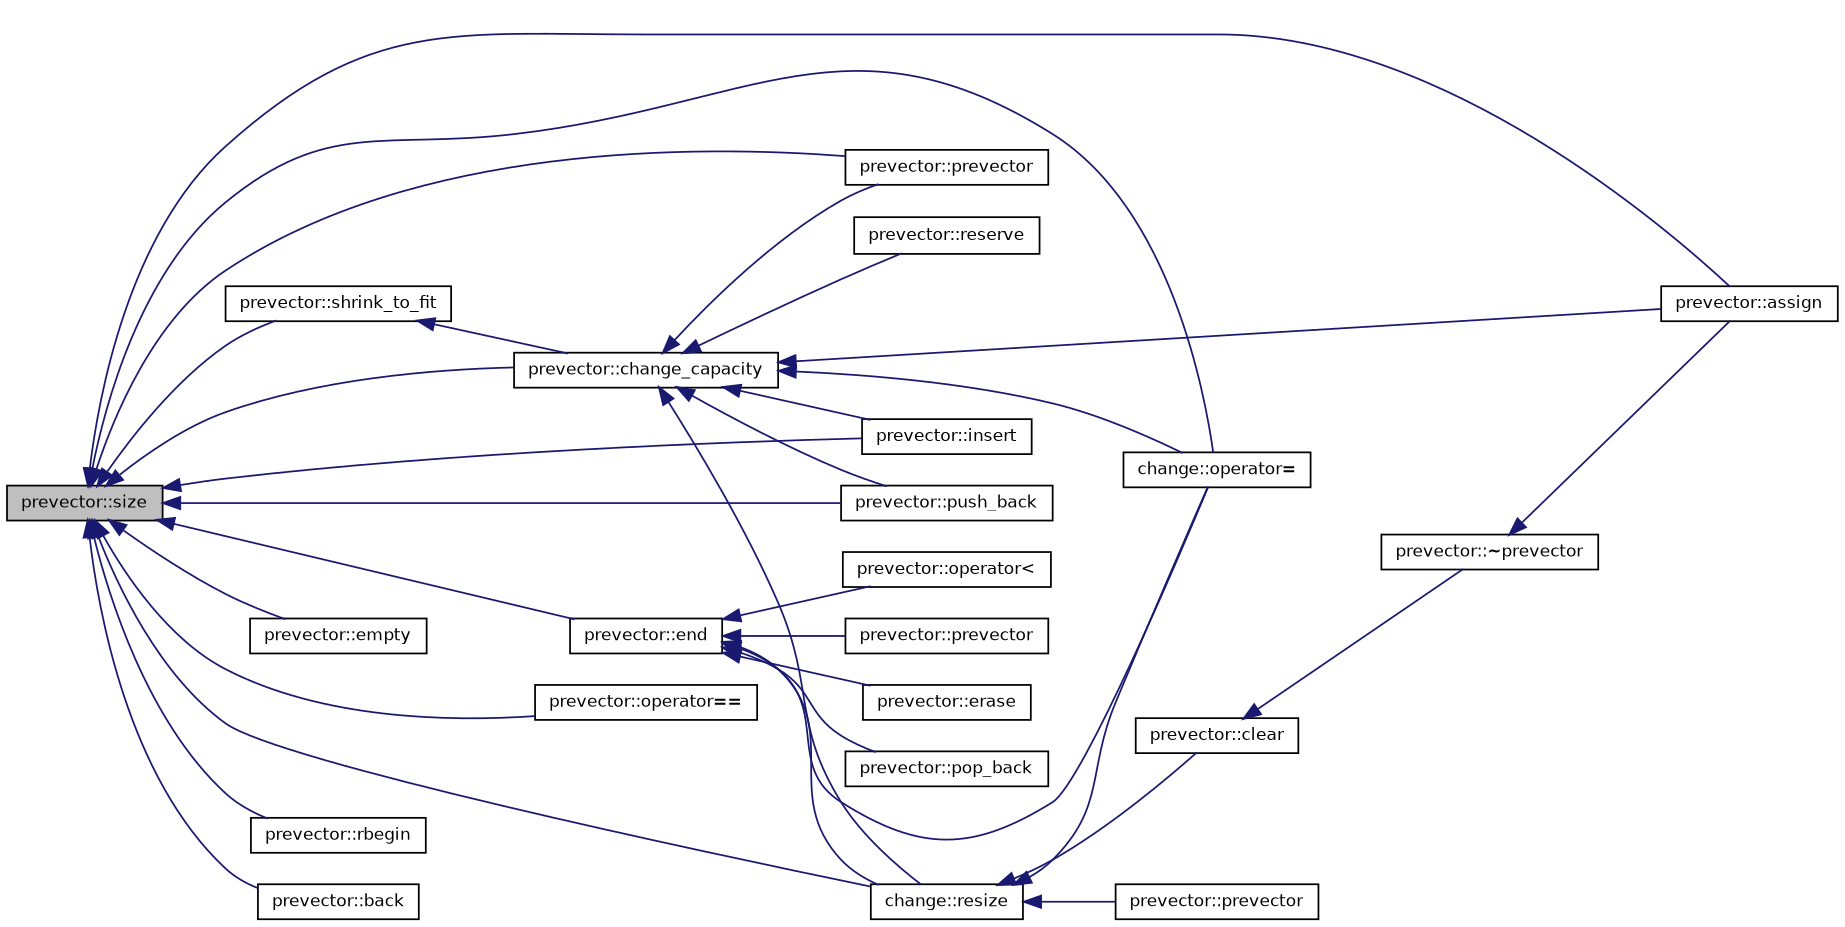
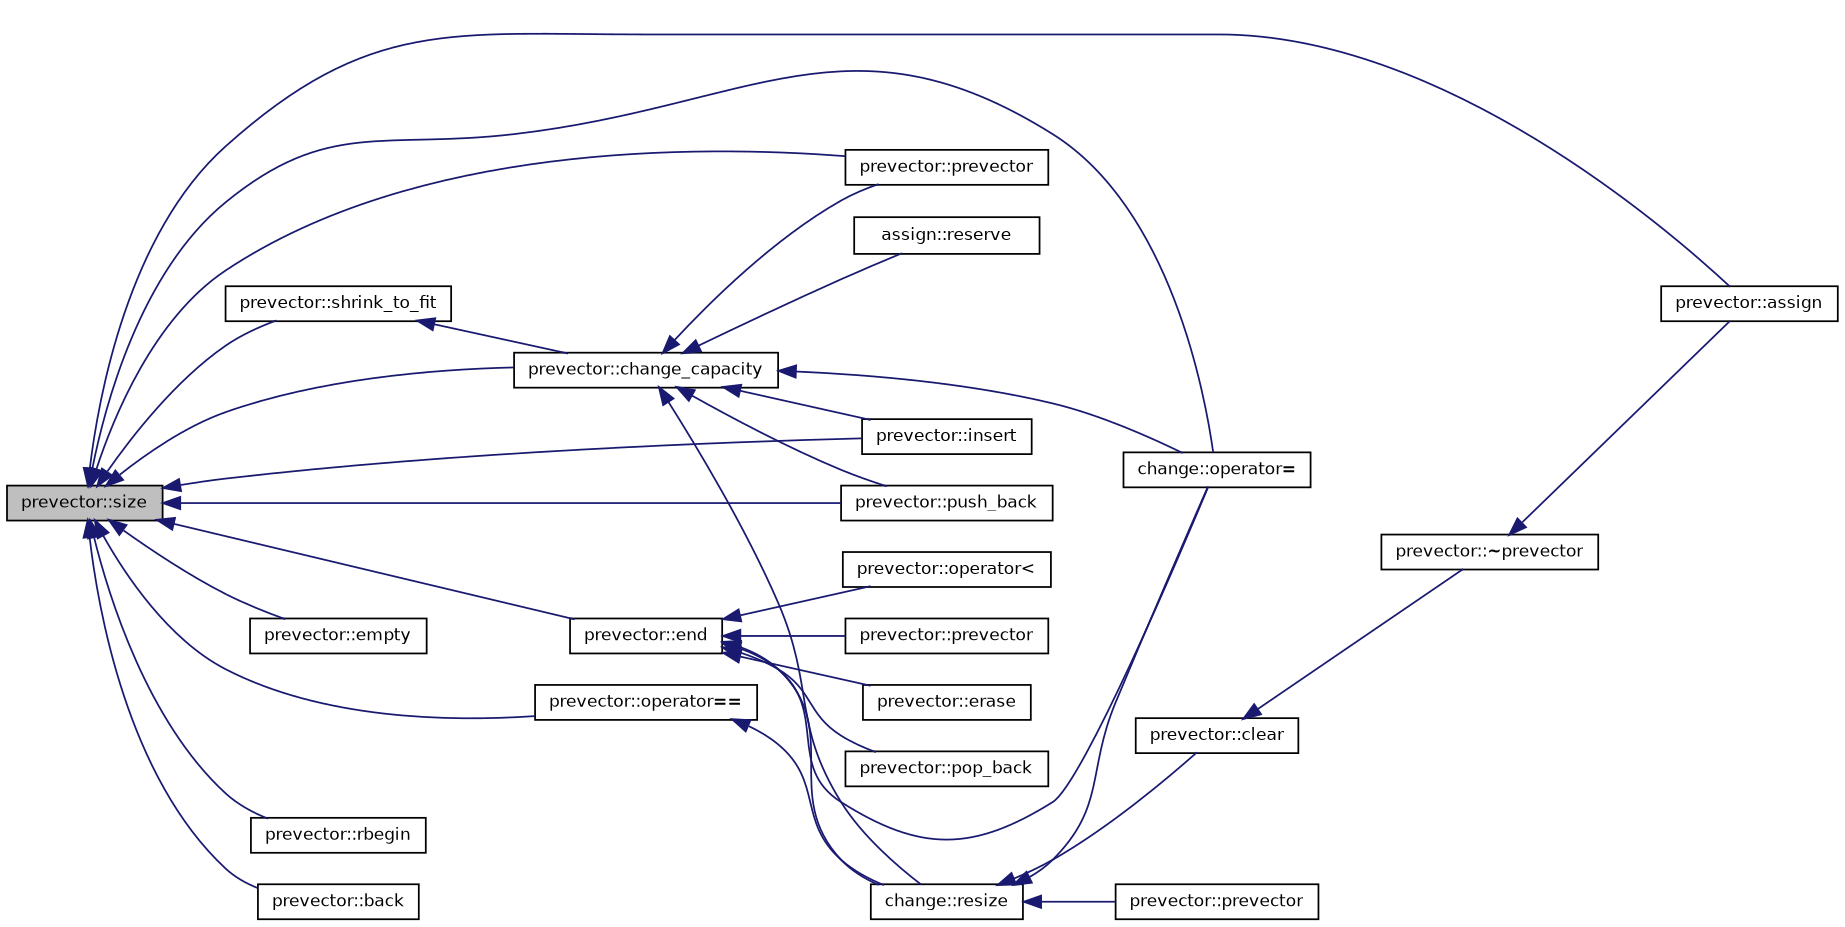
(947, 236) -> (947, 236)
(1228, 335) -> none
(434, 789) -> (801, 773)
